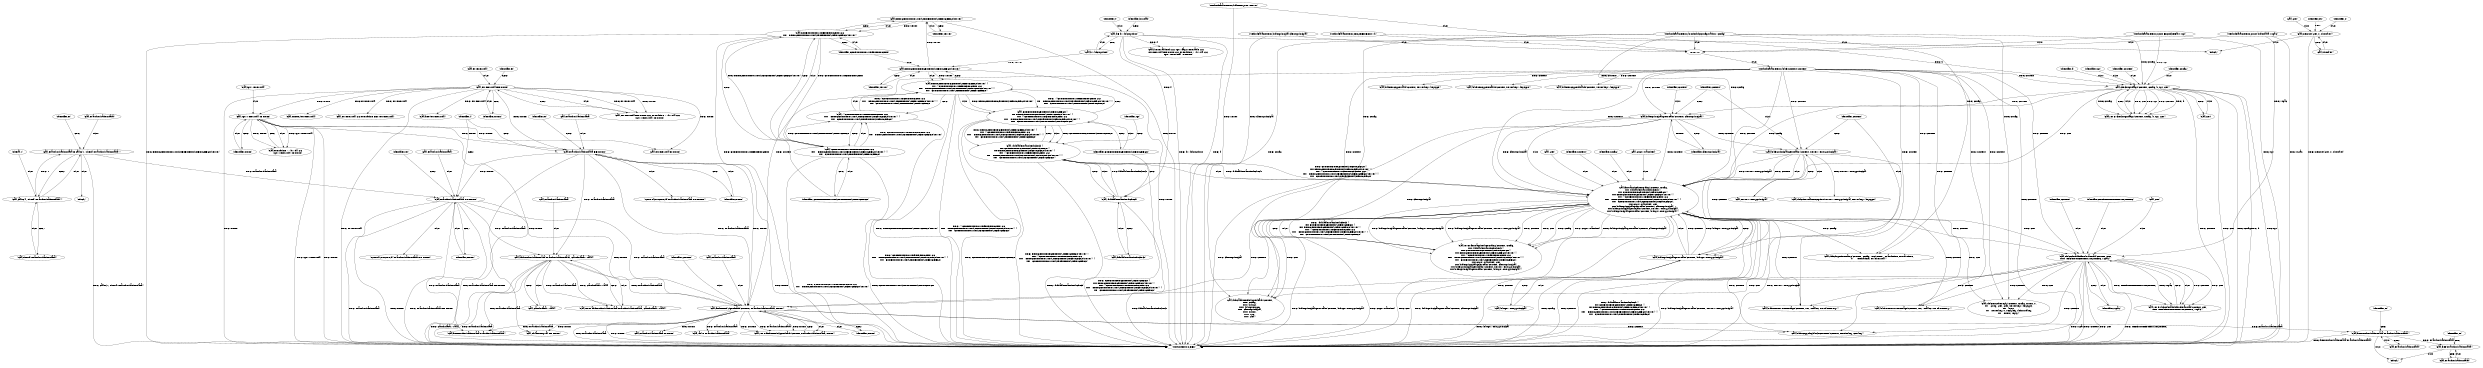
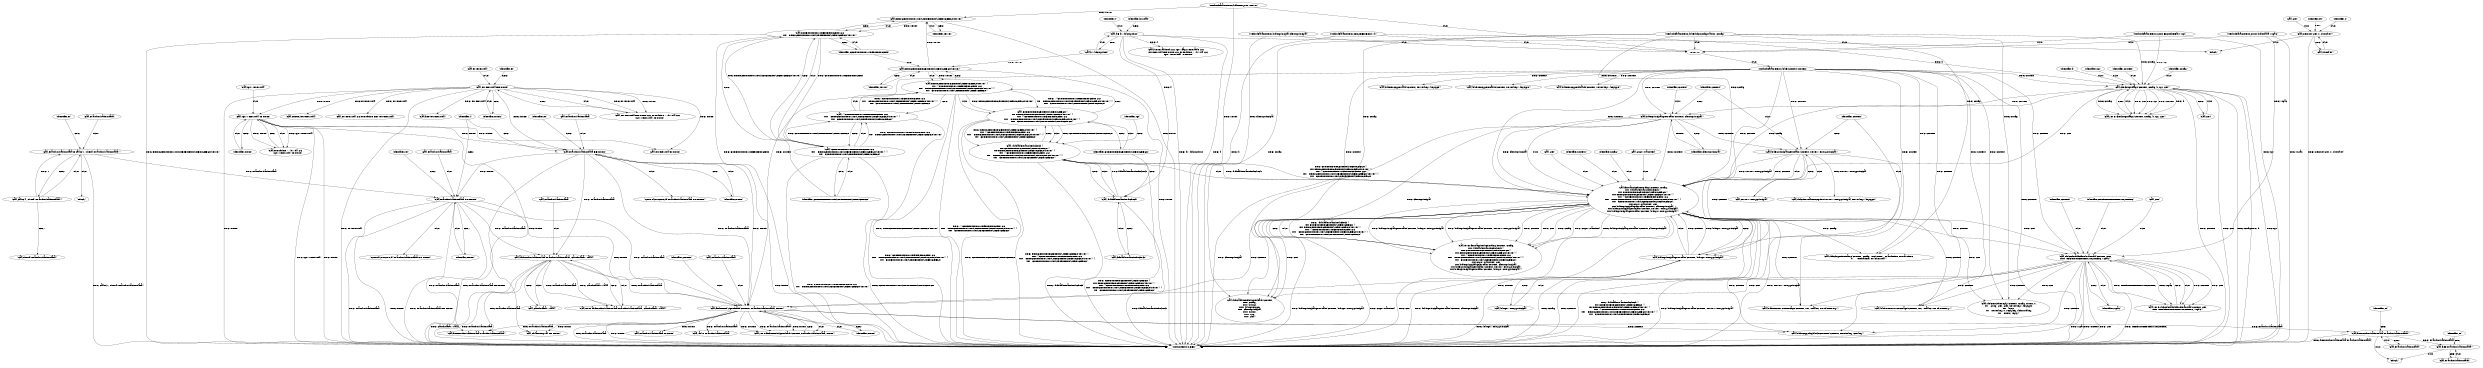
none -> (1085, 12)
(1695, 34) -> (1695, 34)
(18, 152) -> none
none -> (1229, 160)
(31, 229) -> none
